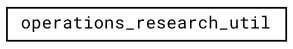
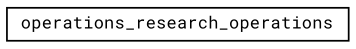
(147, 24) -> (178, 24)
